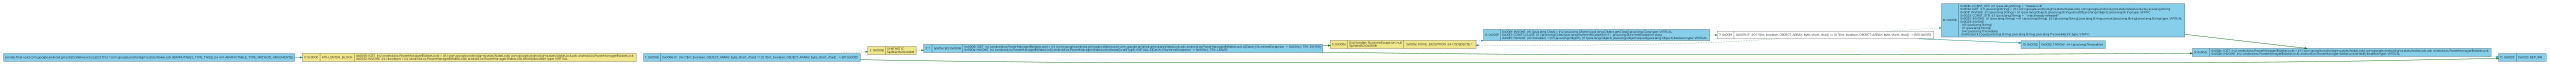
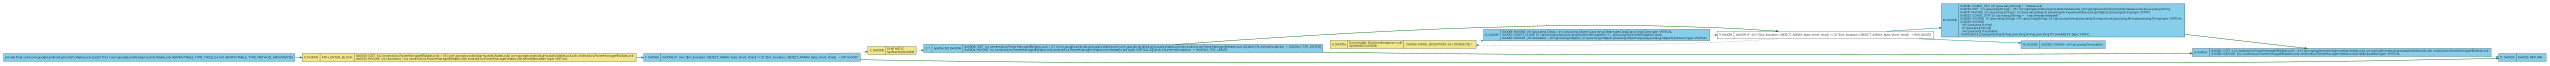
(1913, 30) -> (1913, 30)
(1325, 46) -> (1476, 28)
none -> (639, 57)
